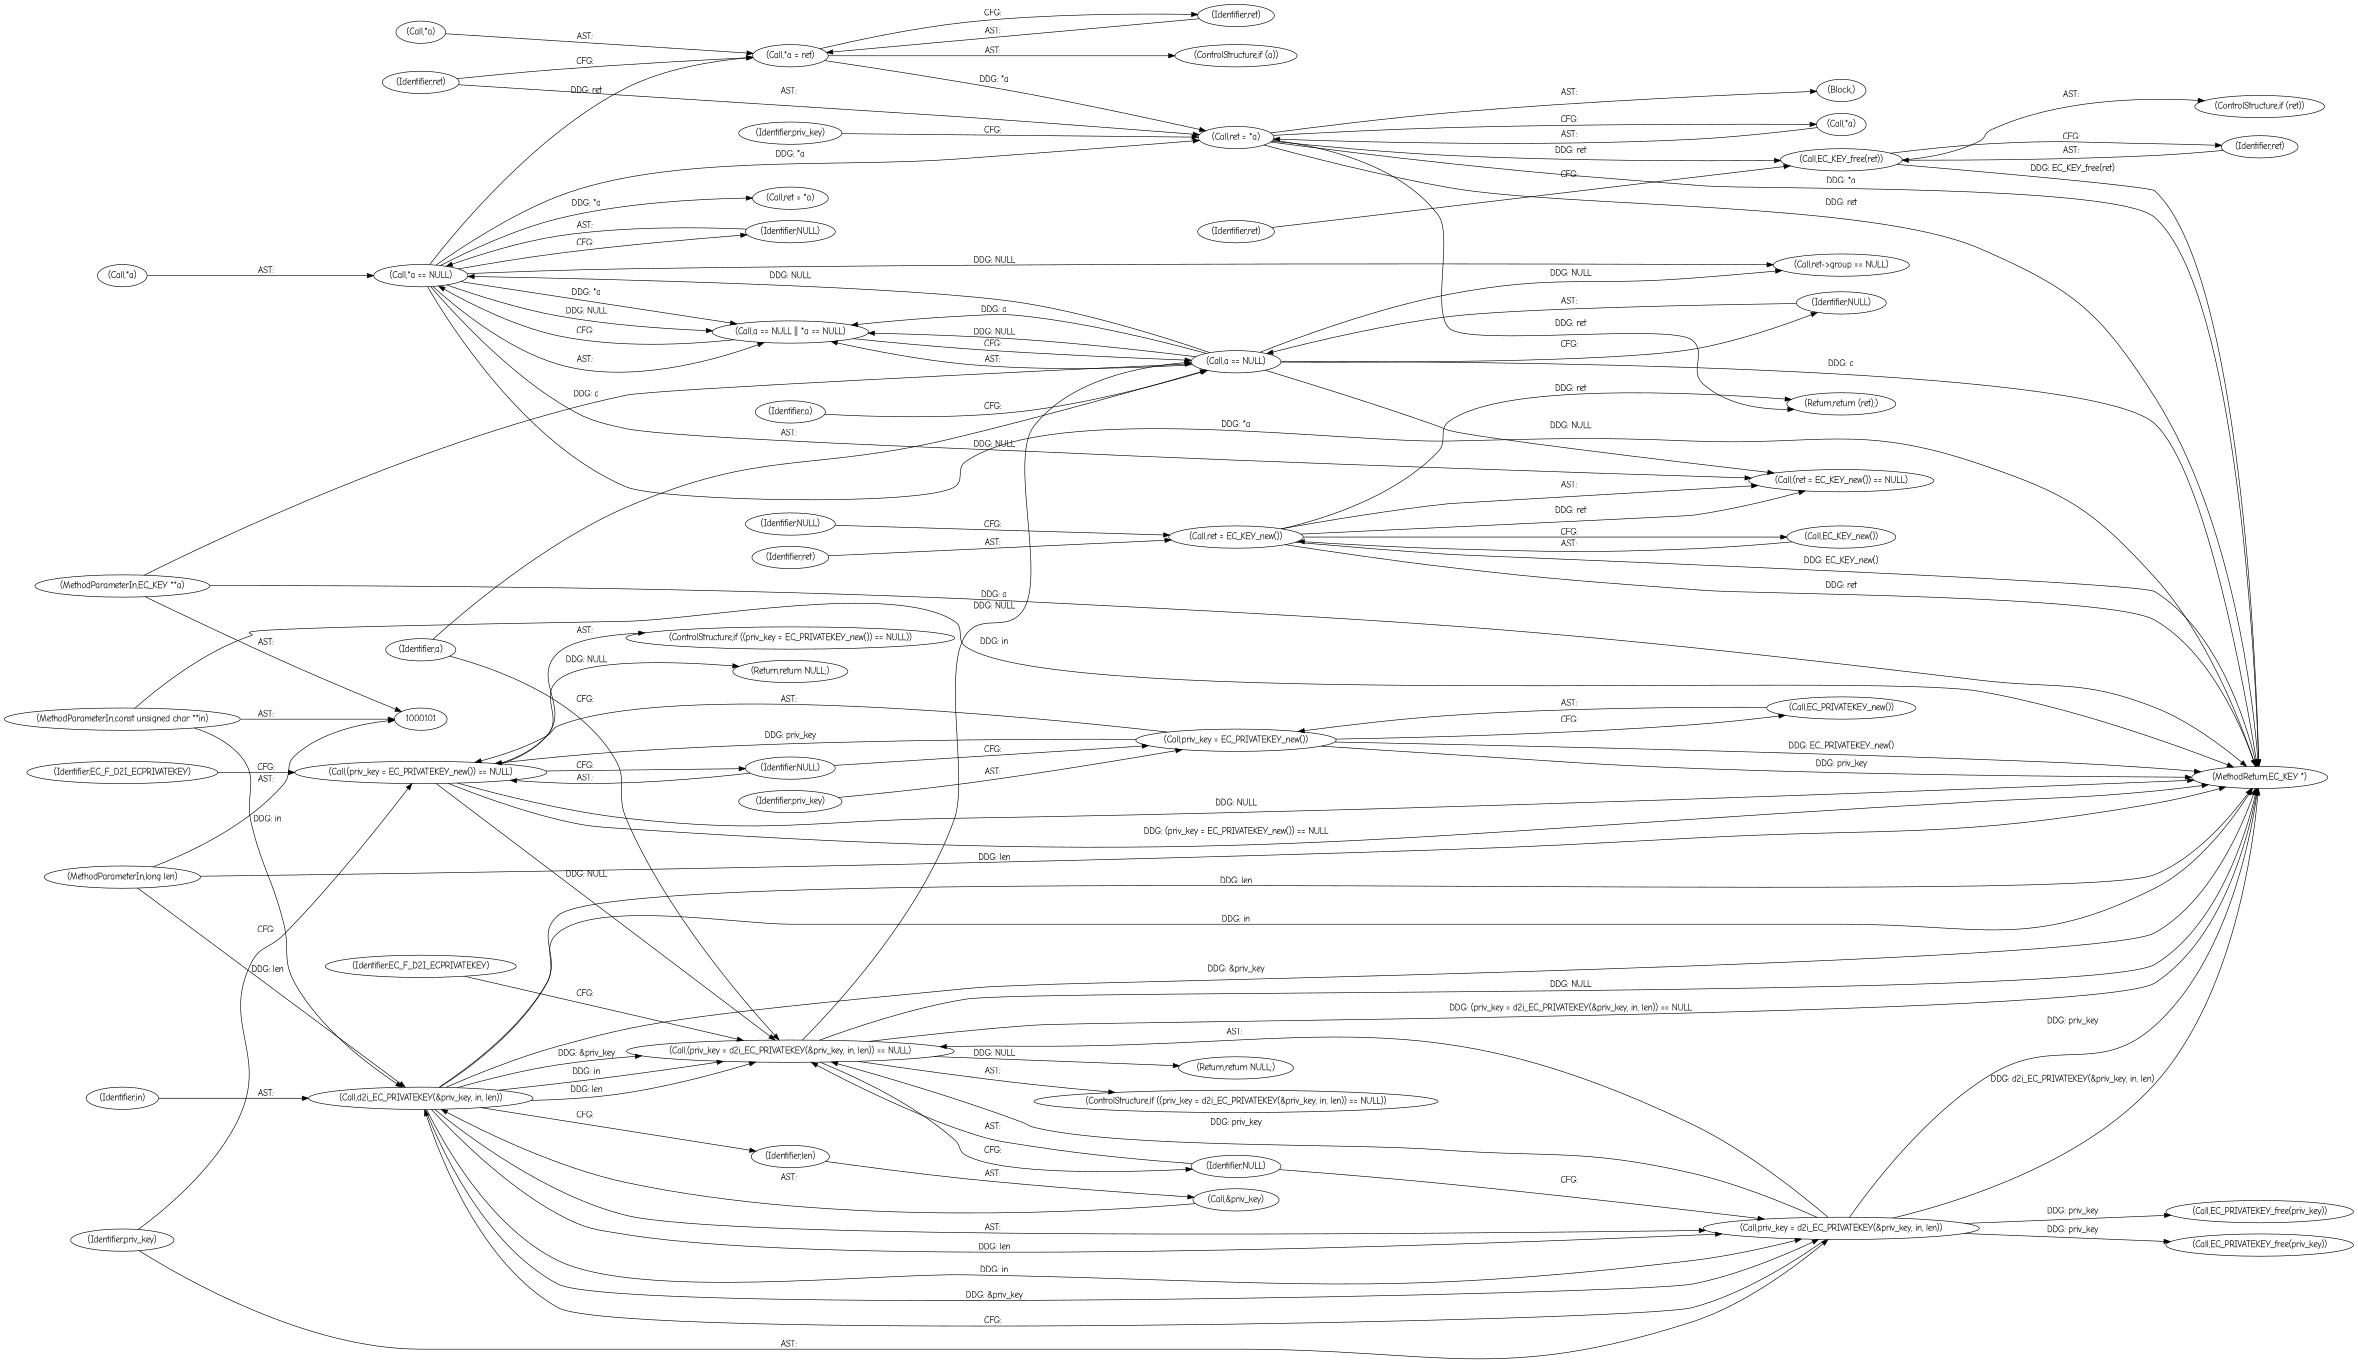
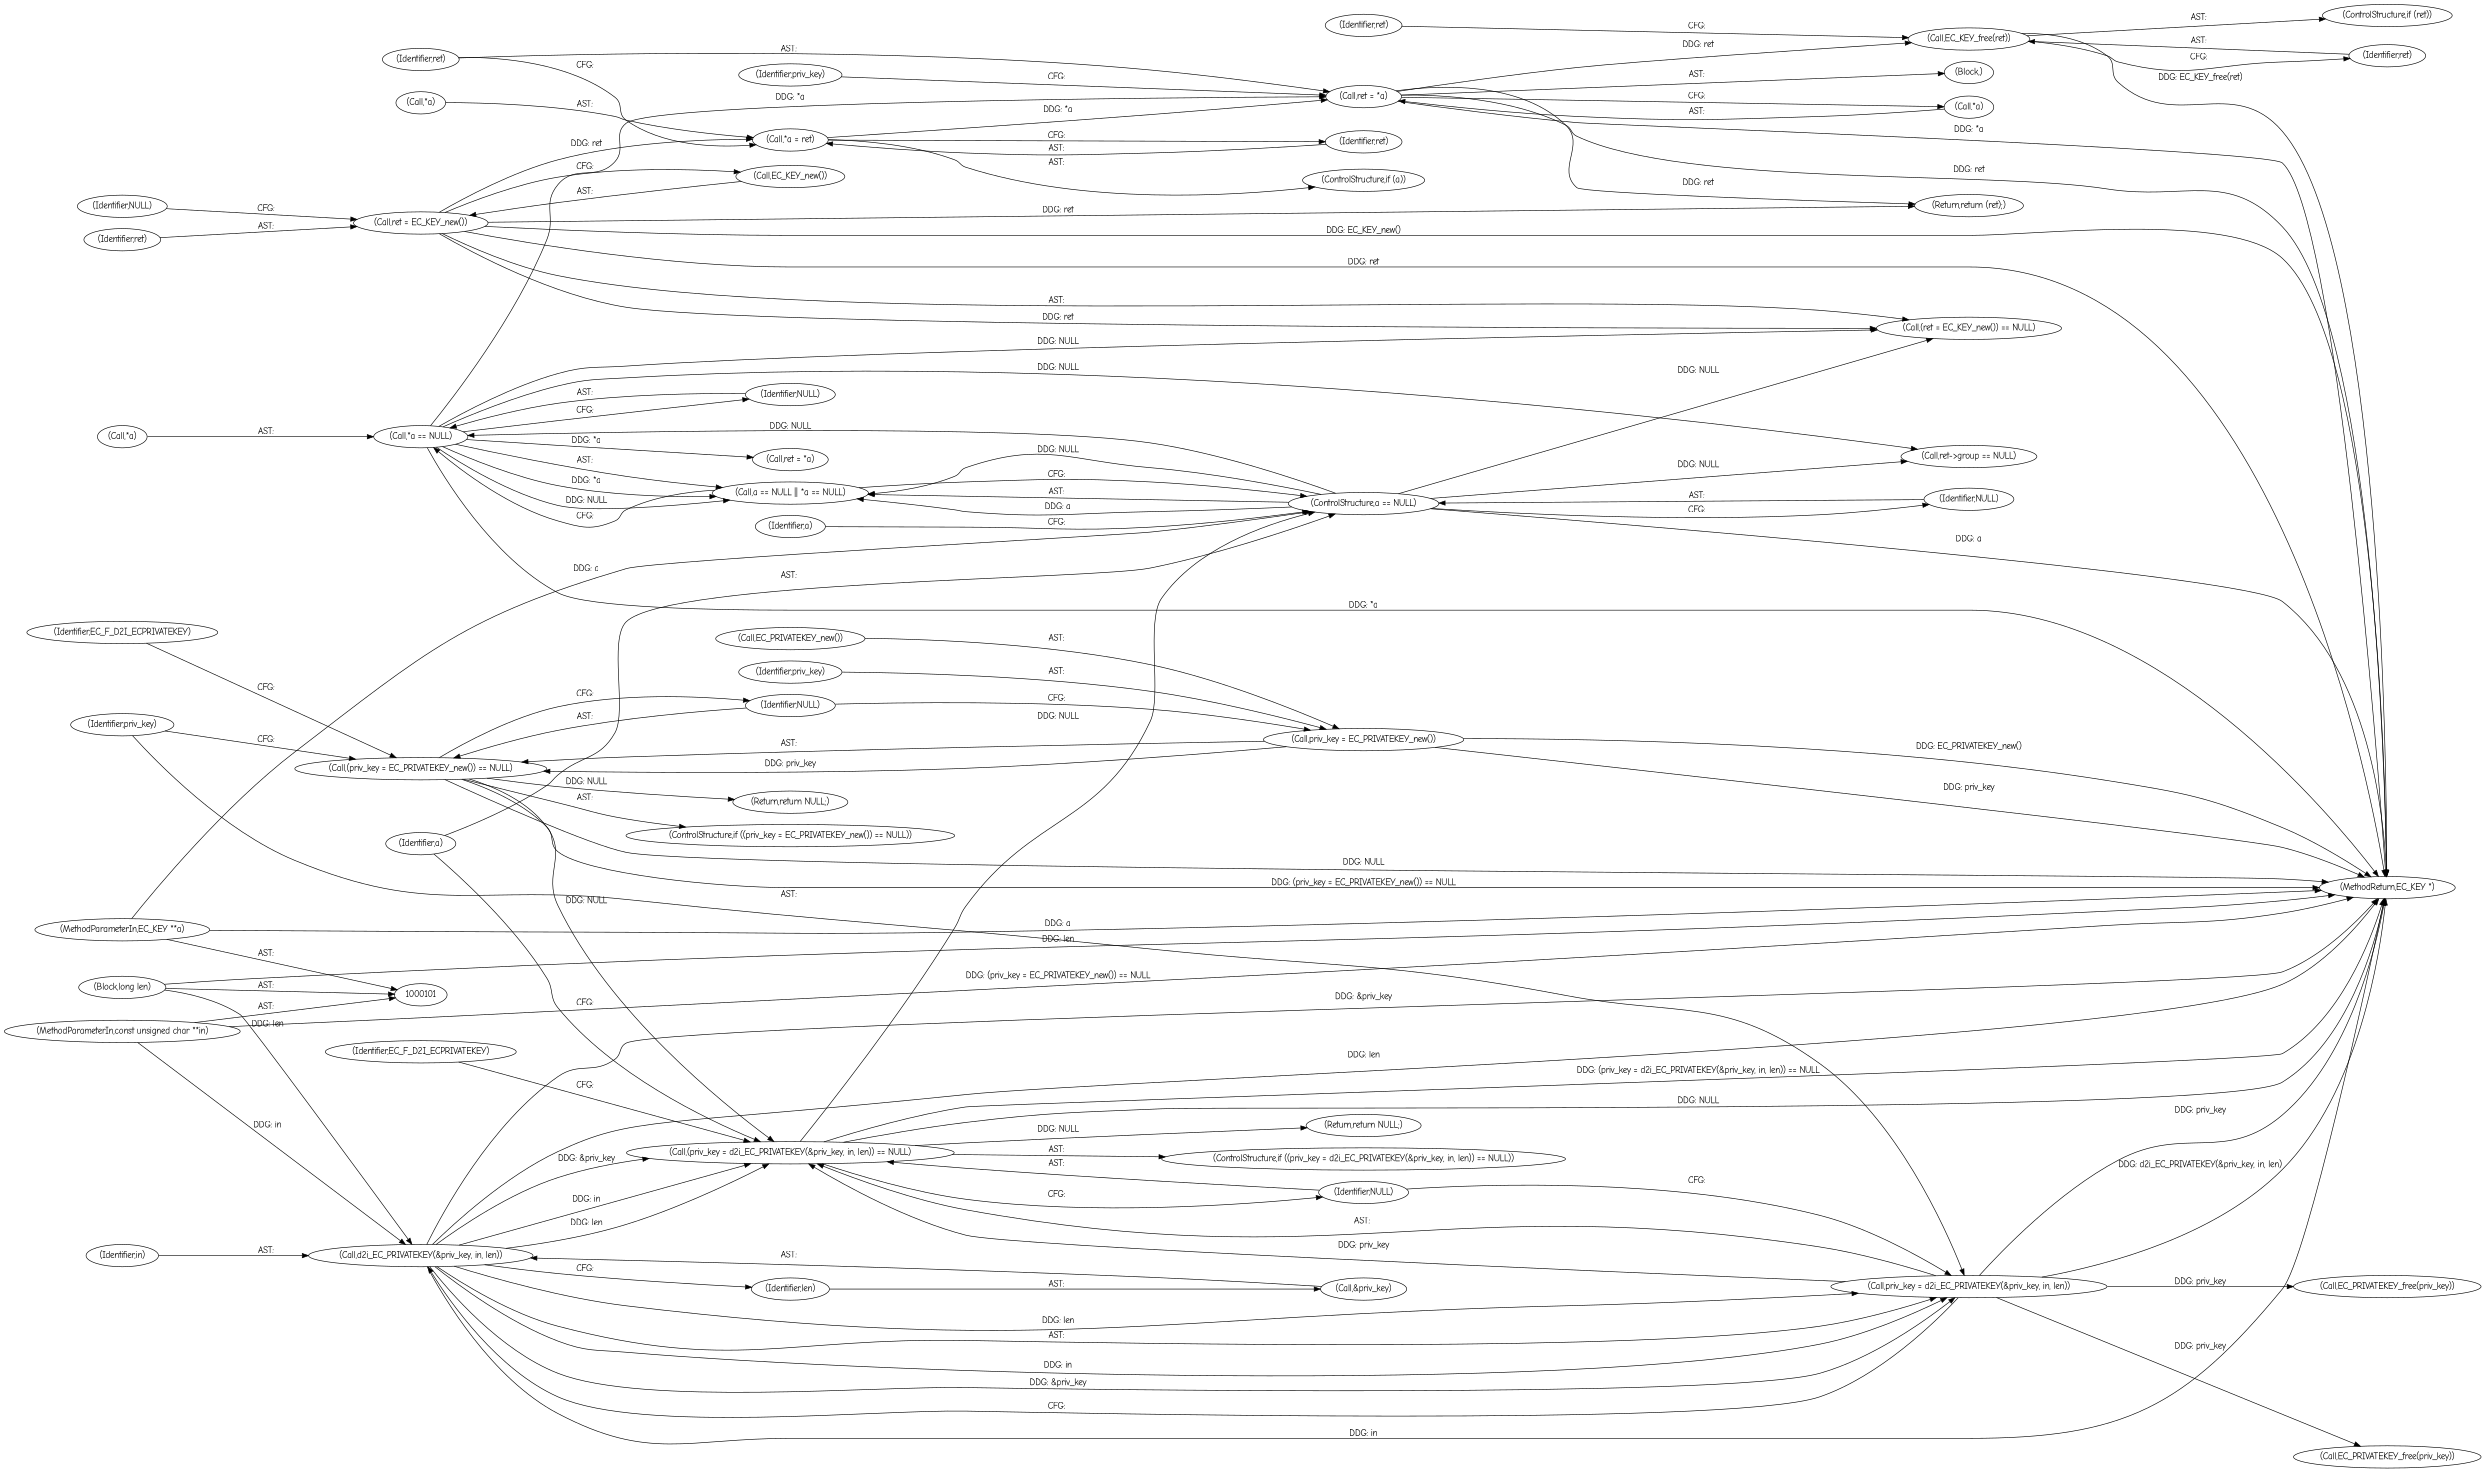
(567, 126) -> (587, 153)
(1236, 362) -> (1364, 504)
(994, 642) -> (1058, 976)
(1558, 732) -> none
(122, 877) -> (122, 987)
